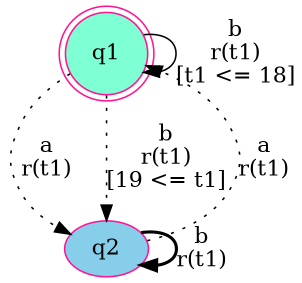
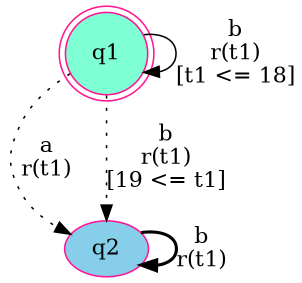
(239, 163) -> none
